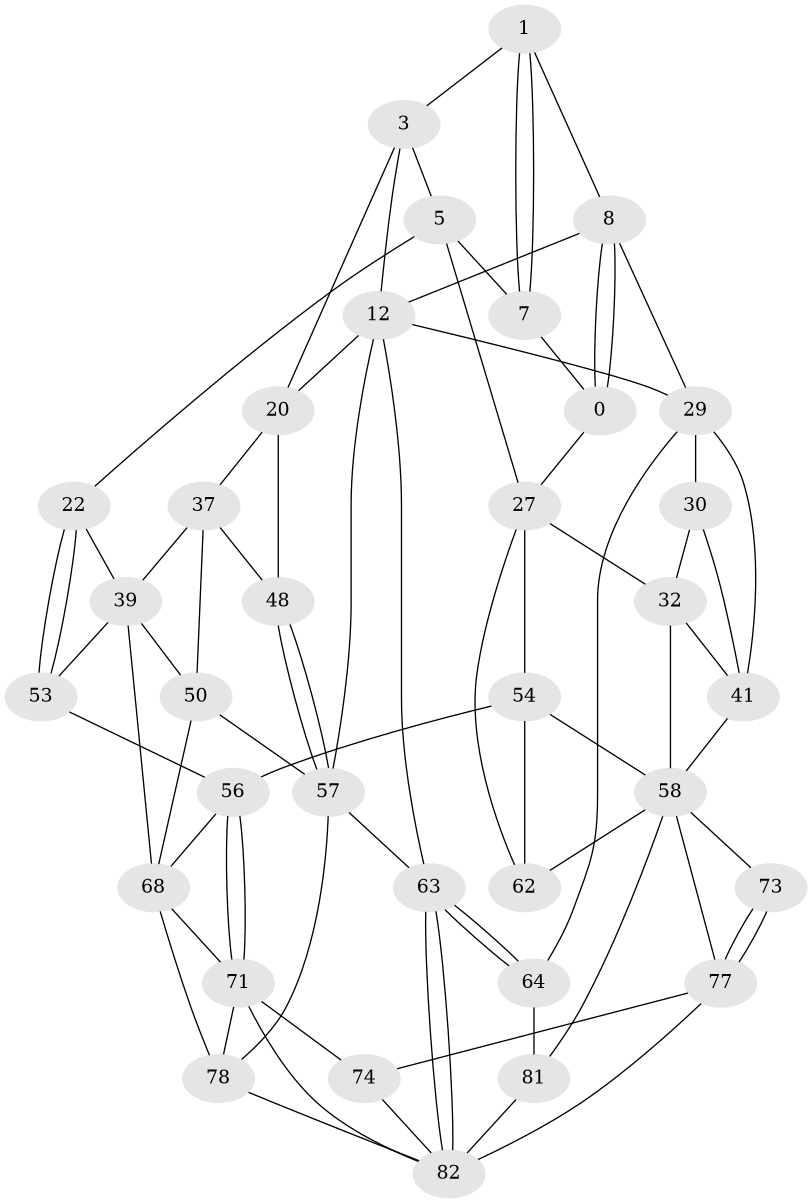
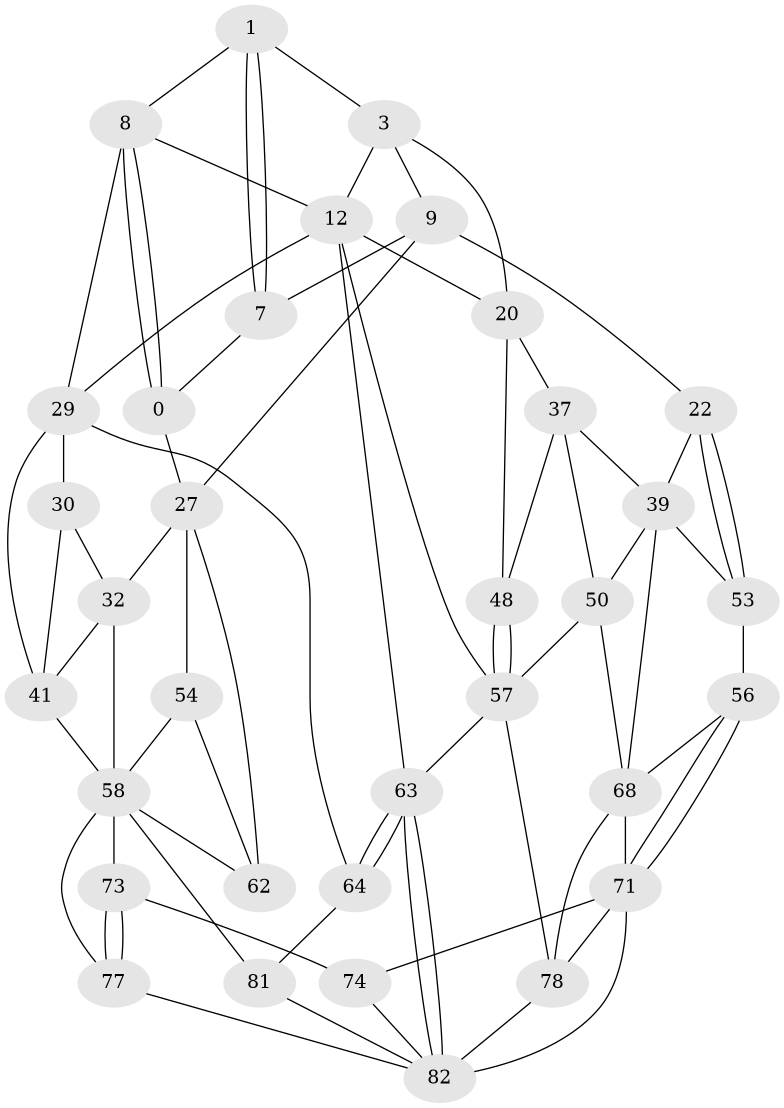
(440, 220) -> (432, 220)
(375, 737) -> none
(543, 1031) -> (237, 932)
